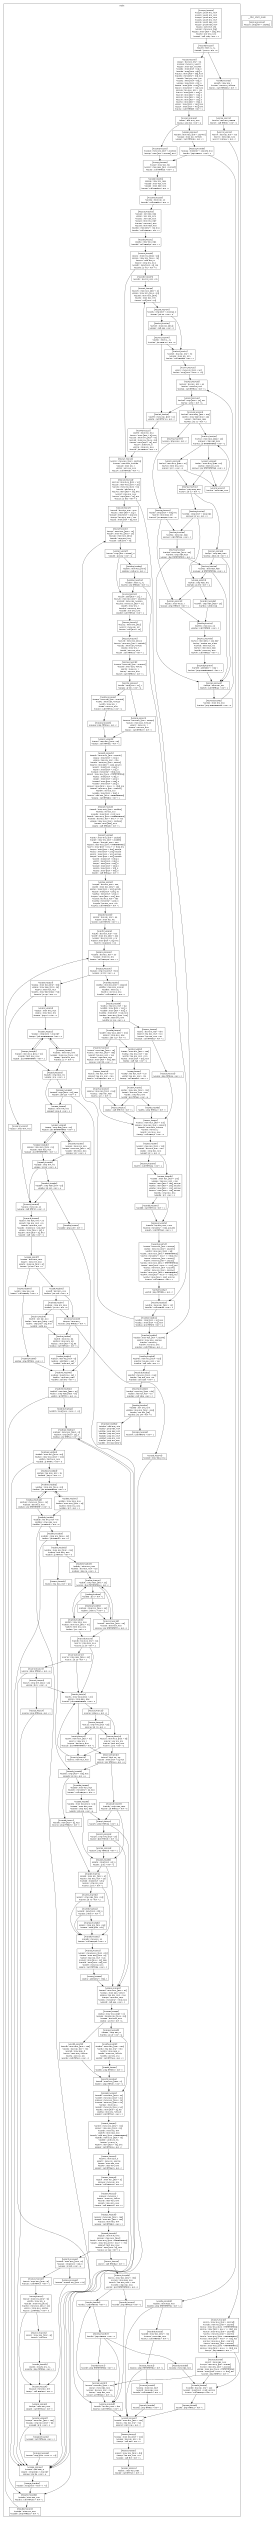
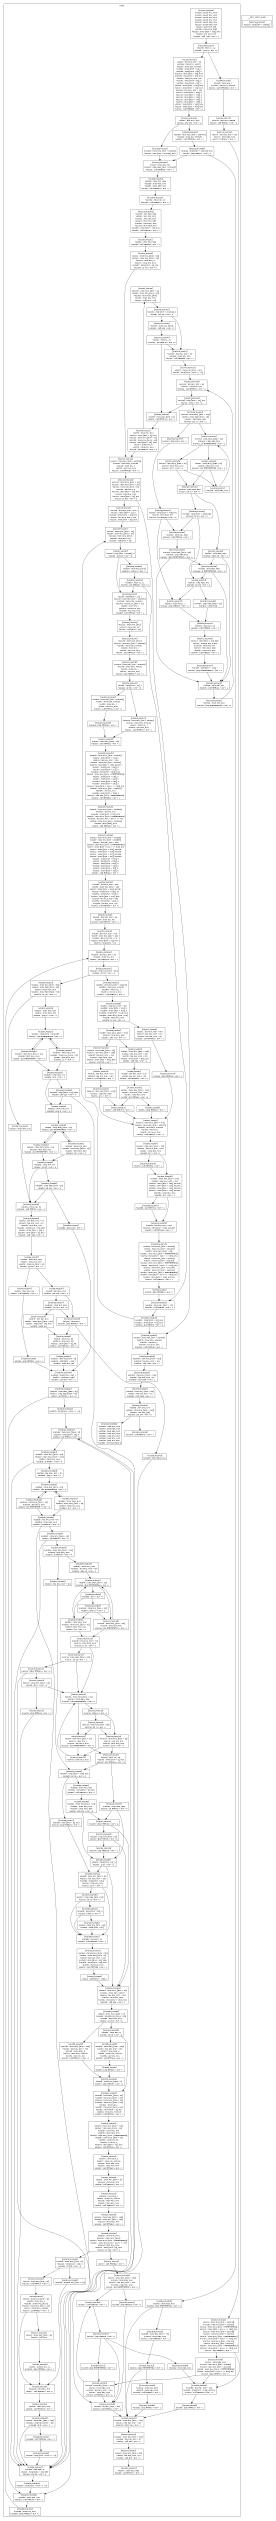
(145, 278) -> none
none -> (41, 2445)
